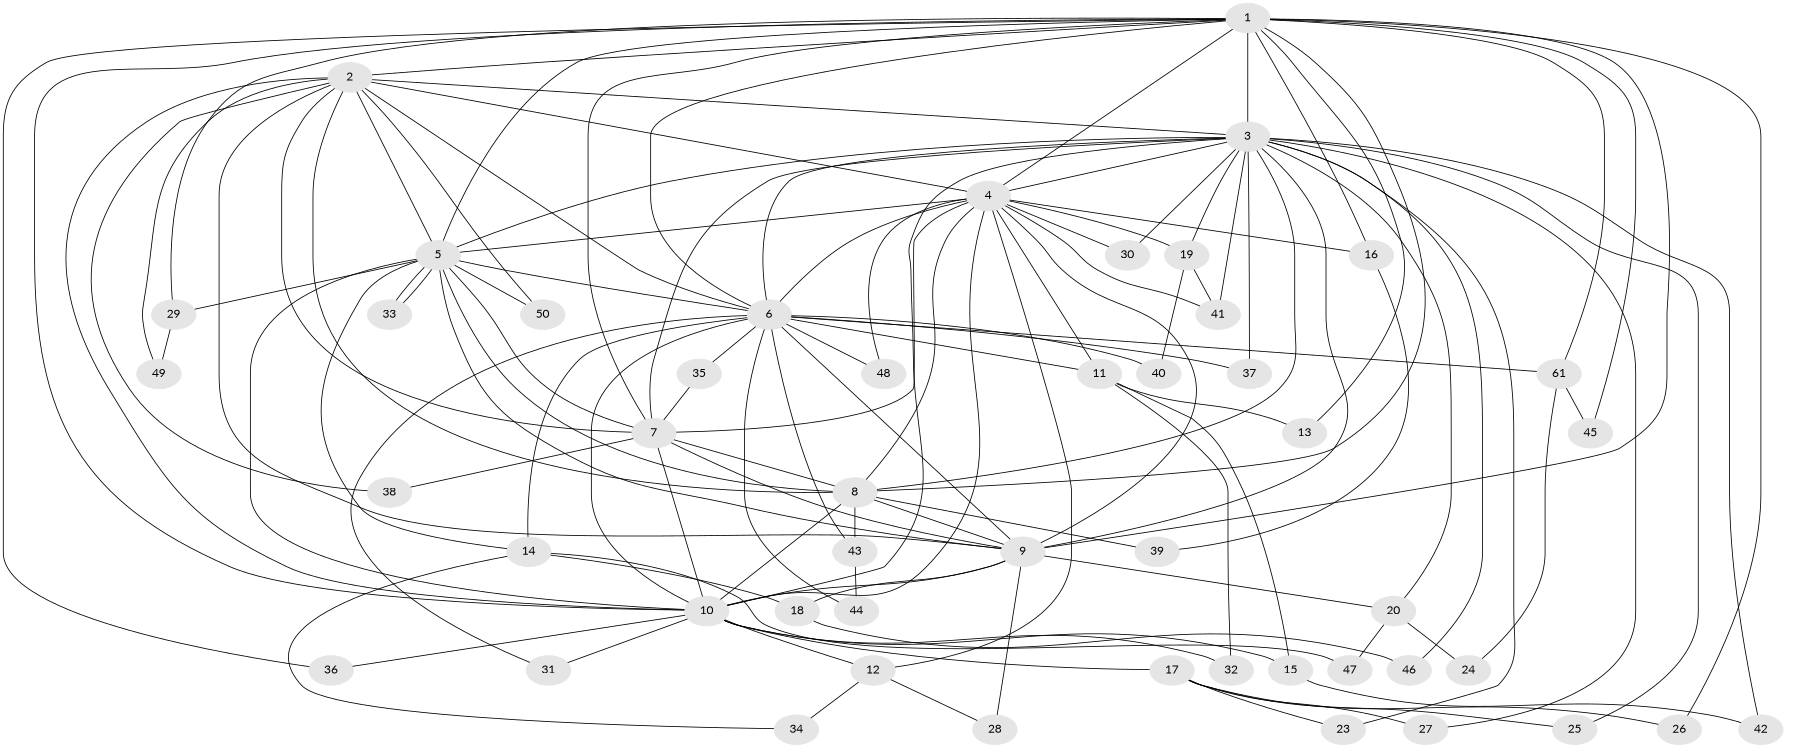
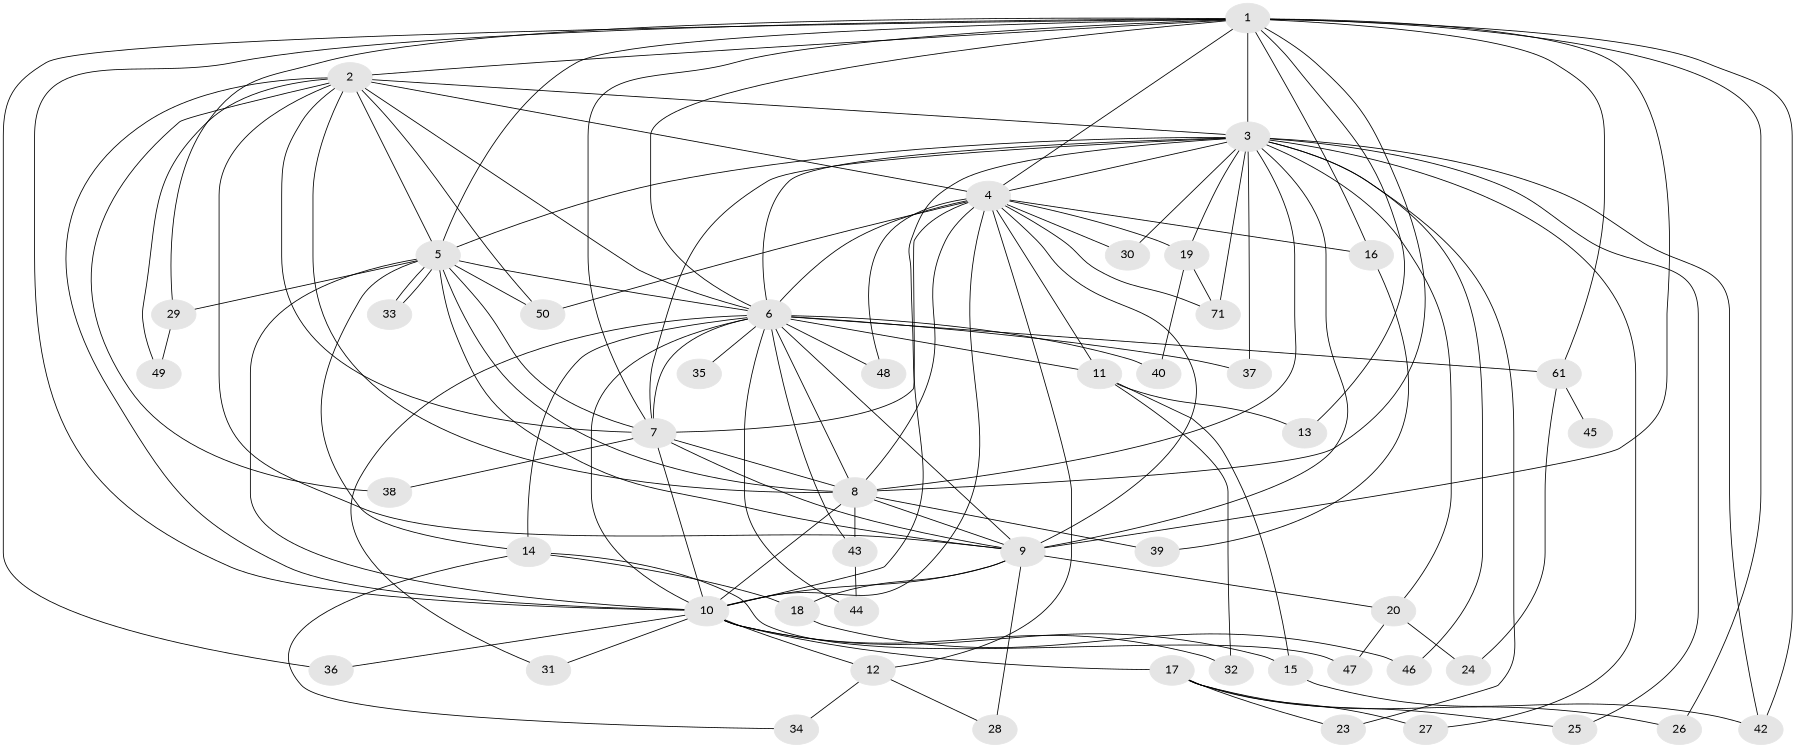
(1611, 80) -> (1792, 146)
(726, 224) -> (775, 250)
(1218, 315) -> (1218, 315)
(677, 404) -> (679, 350)
none -> (812, 404)
